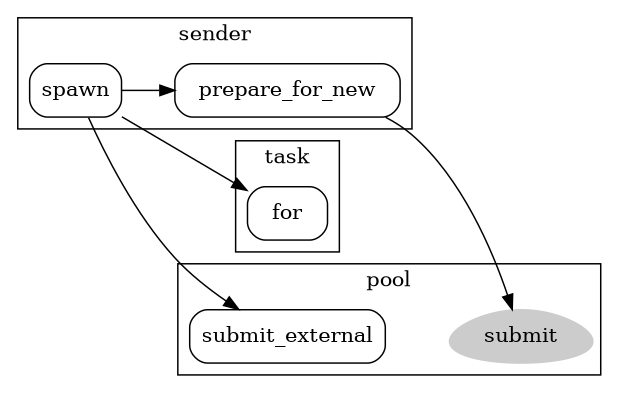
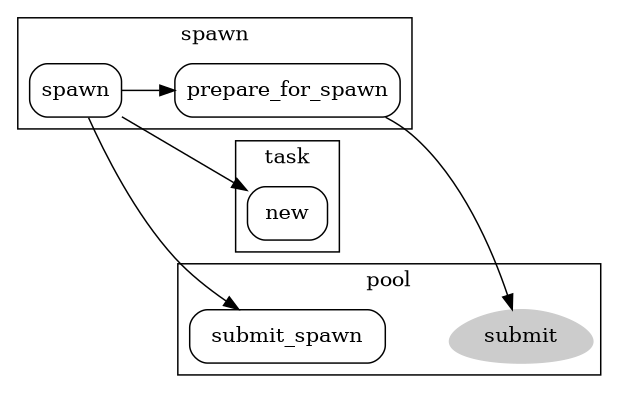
(215, 35) -> (215, 35)
(287, 90) -> (287, 90)
(287, 213) -> (287, 213)
(287, 336) -> (287, 336)
